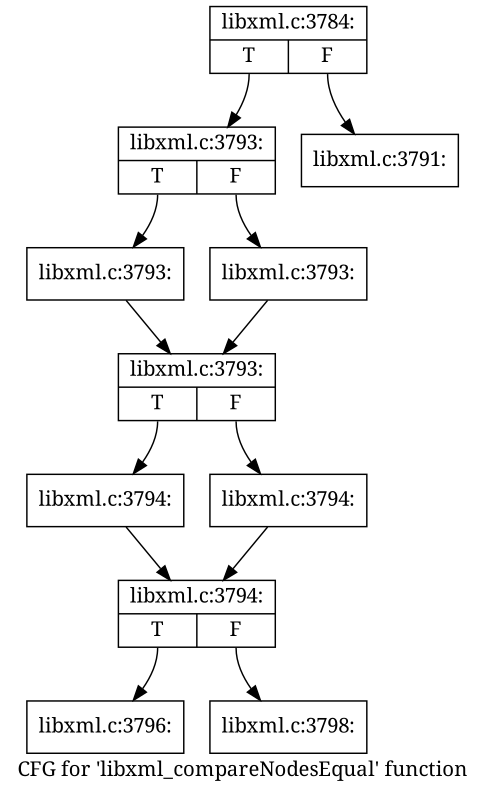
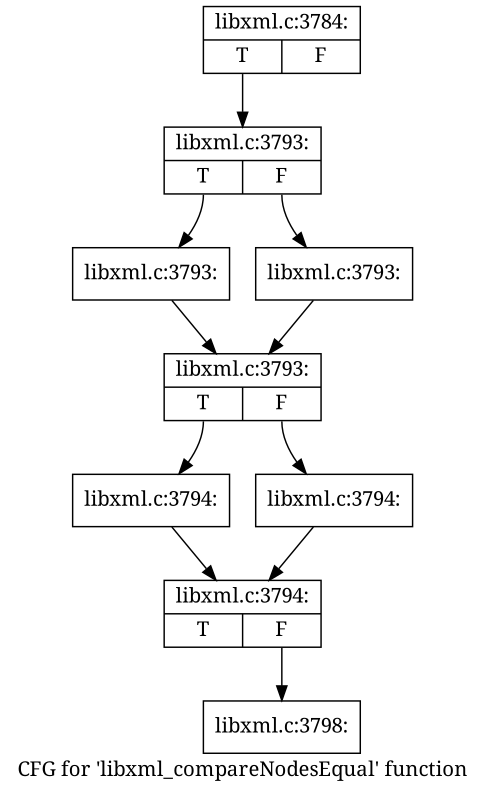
(380, 161) -> none
(105, 727) -> none
